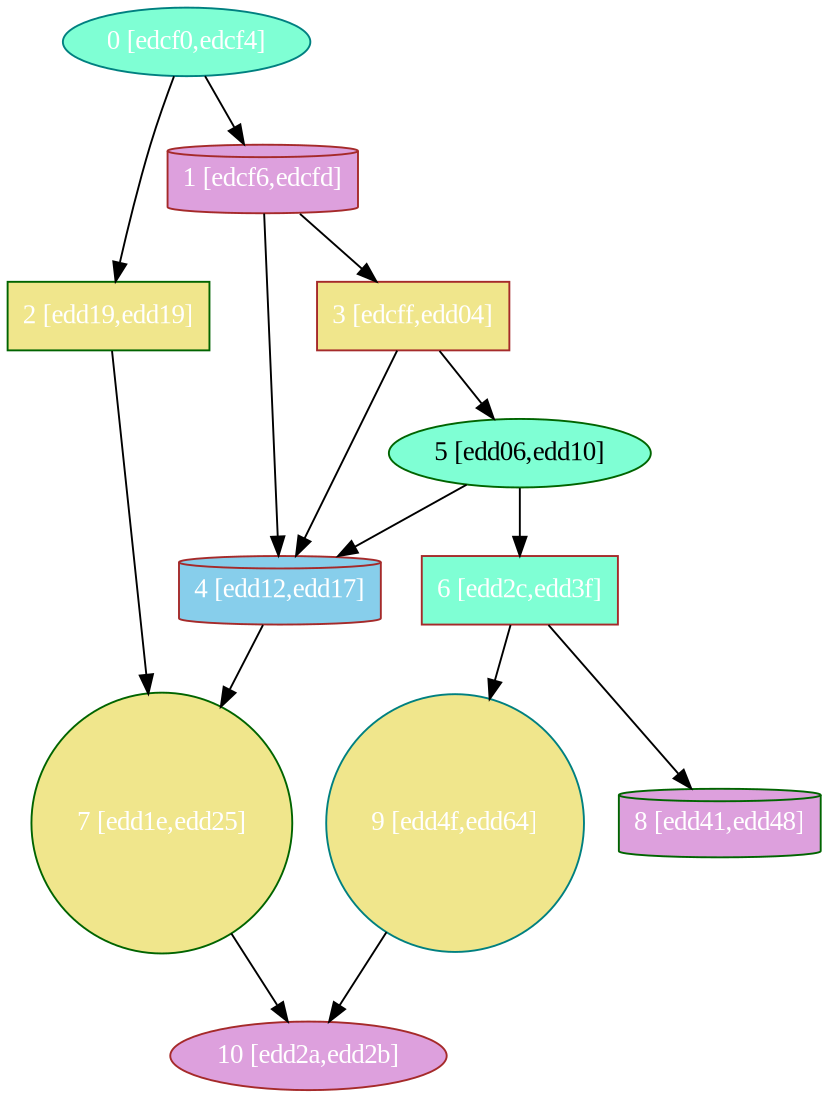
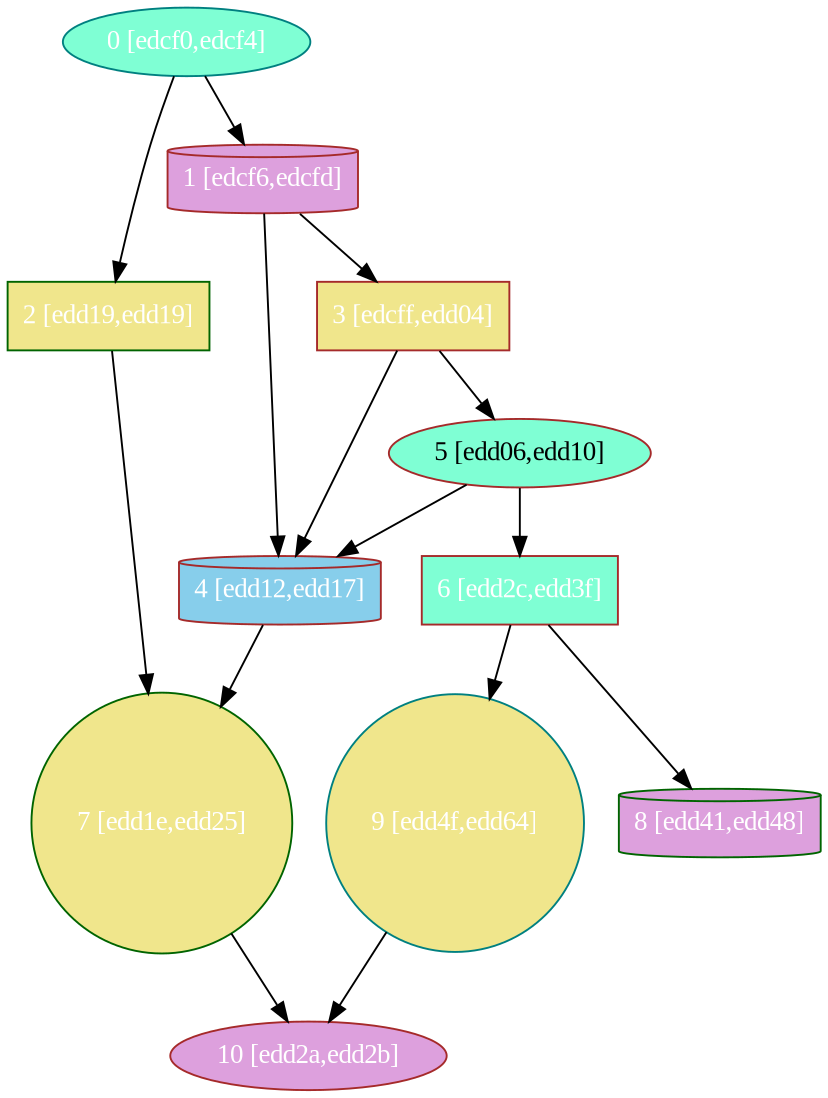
(520, 453) -> (520, 453)
